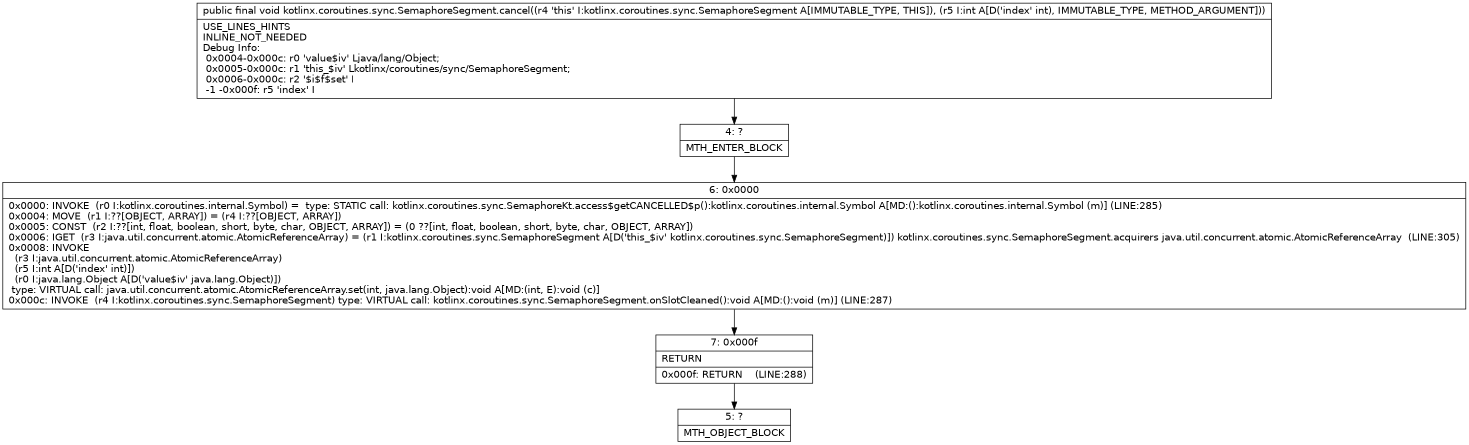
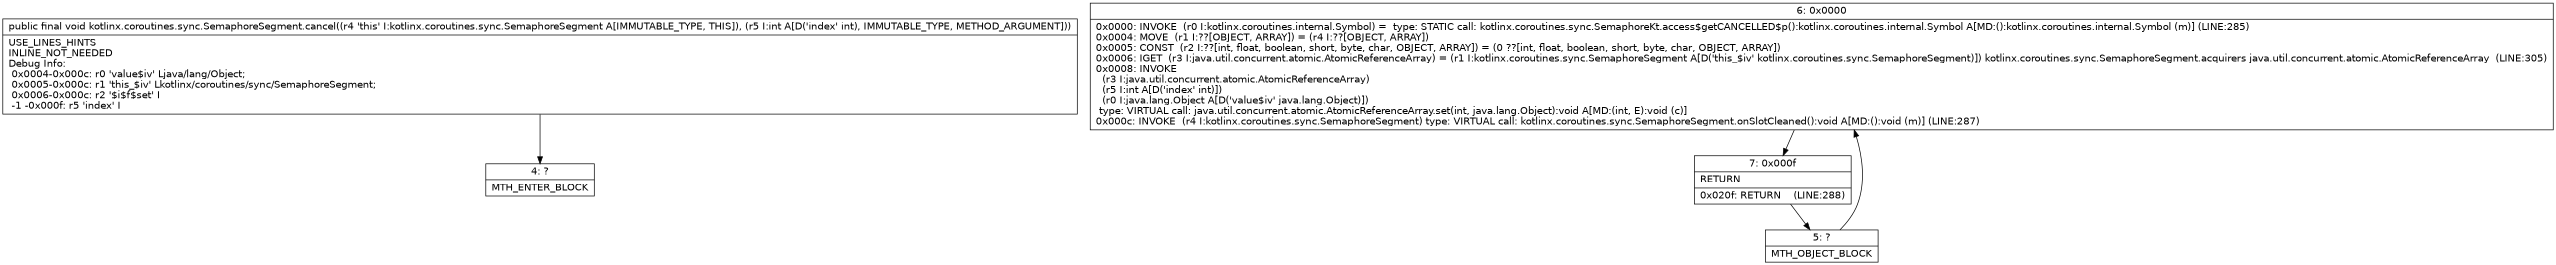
(734, 166) -> (1862, 186)
(734, 375) -> (1773, 196)
